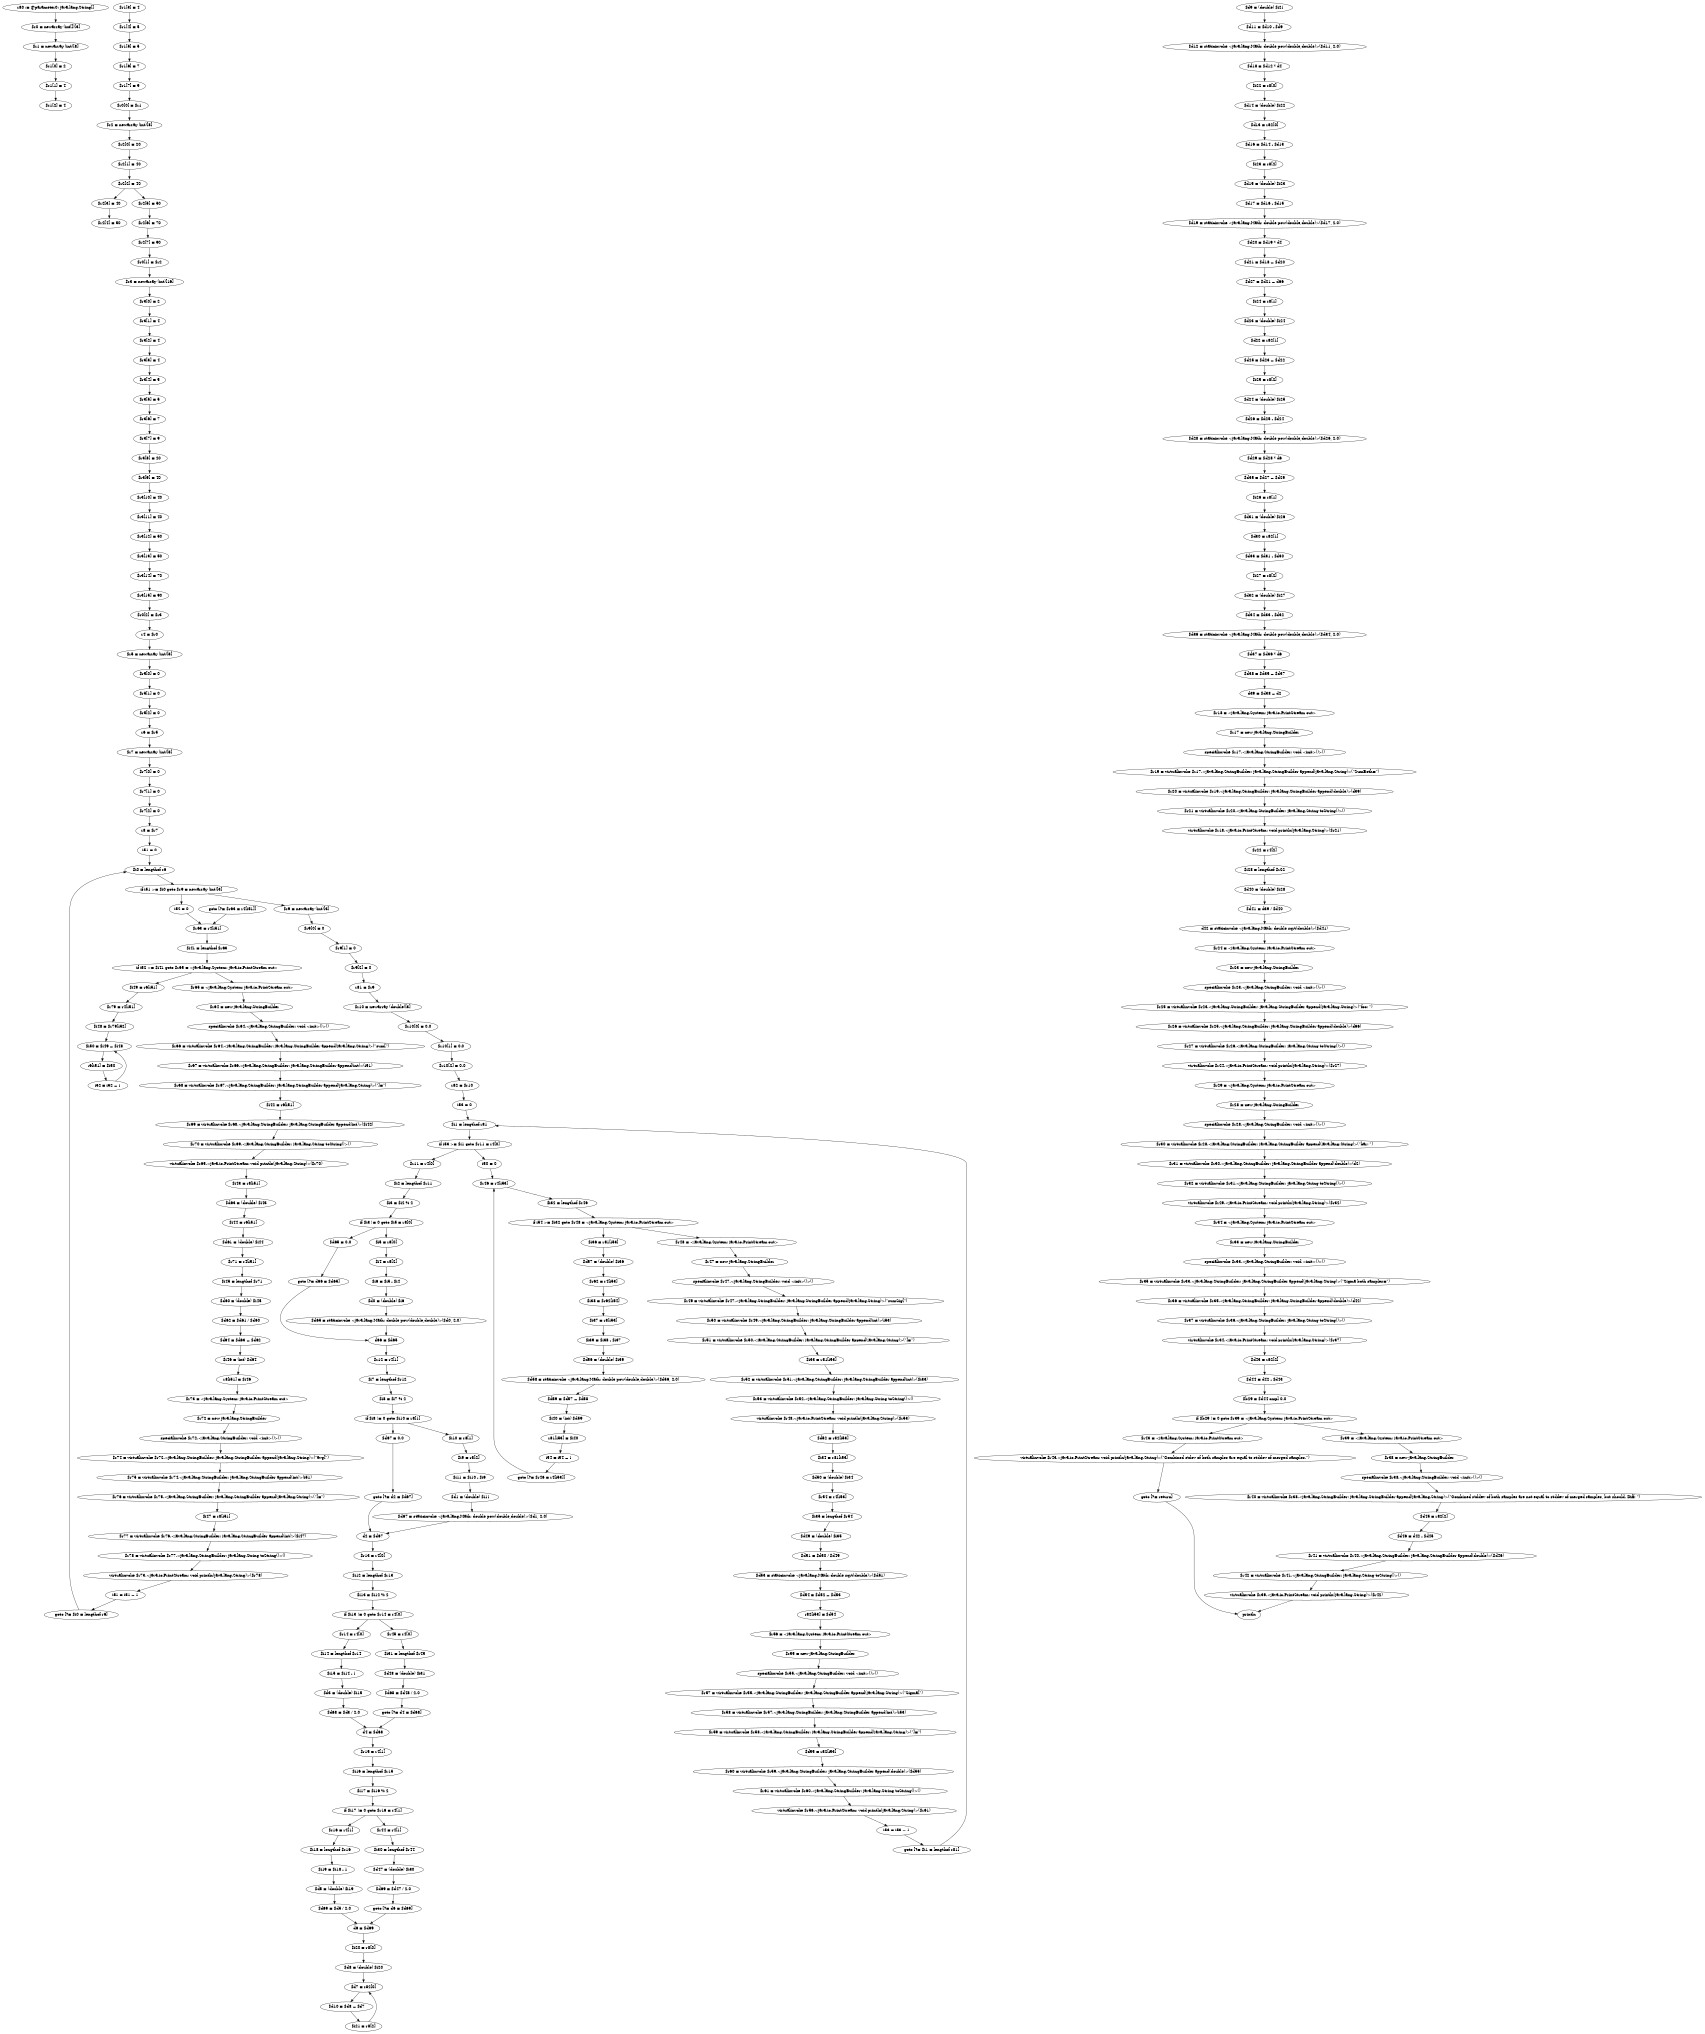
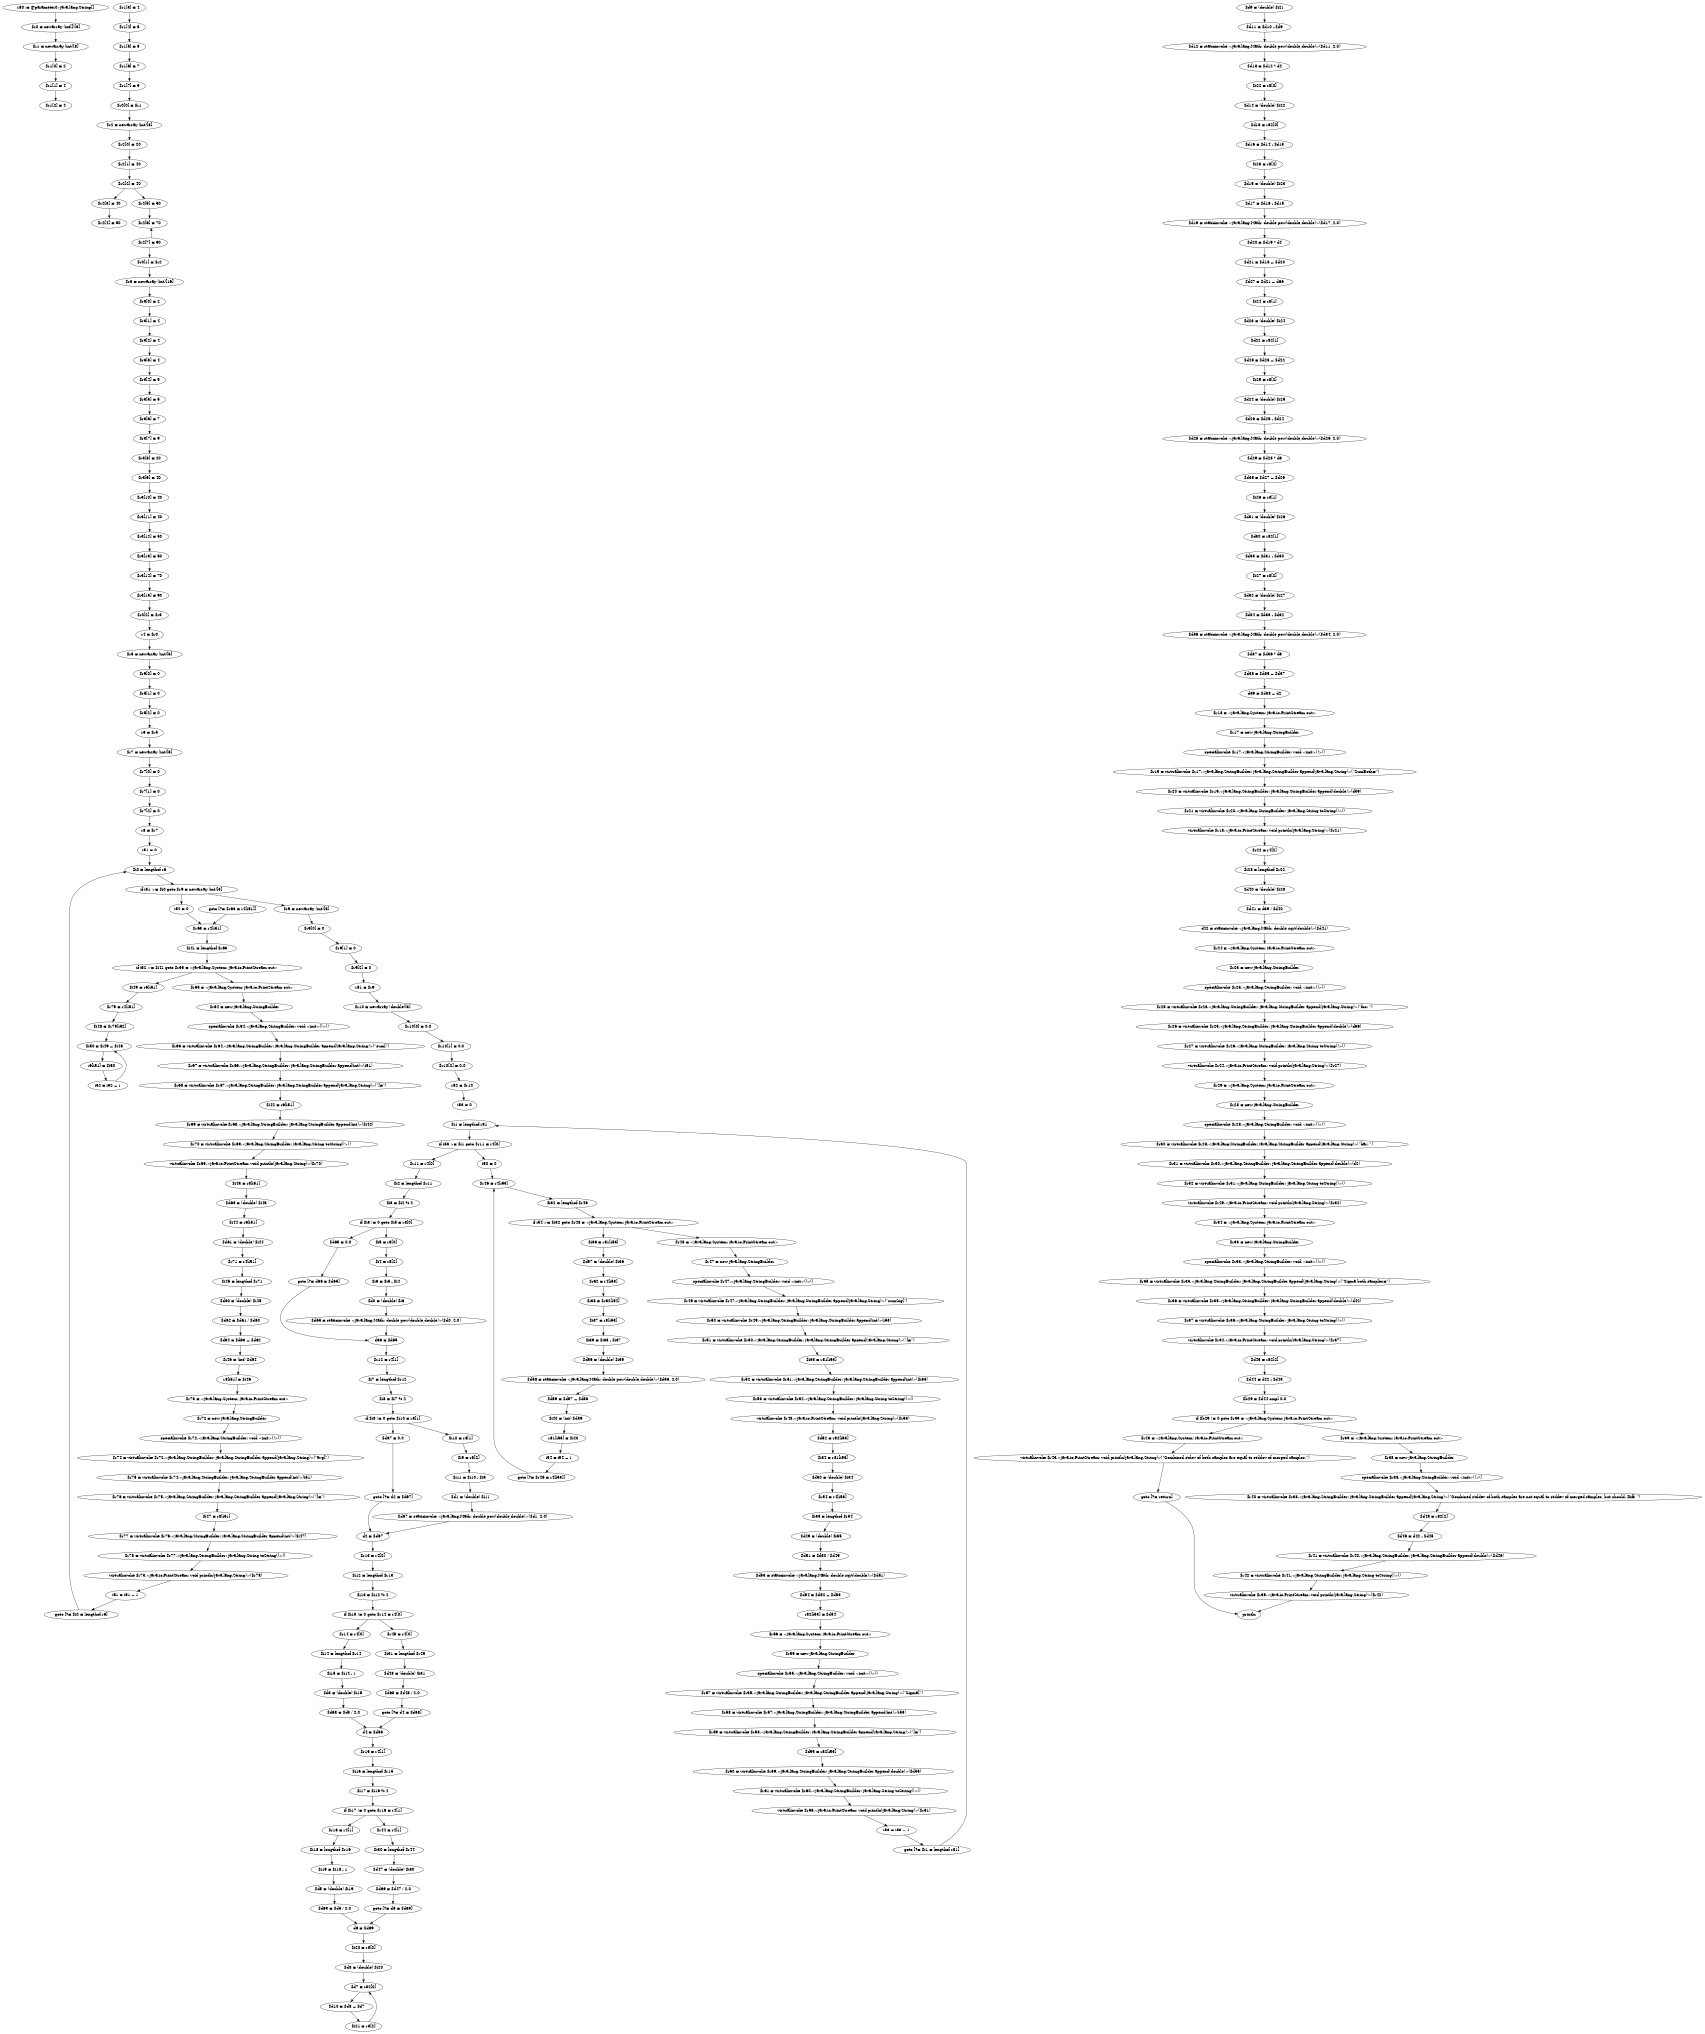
(148, 232) -> (151, 234)
(467, 1114) -> none
